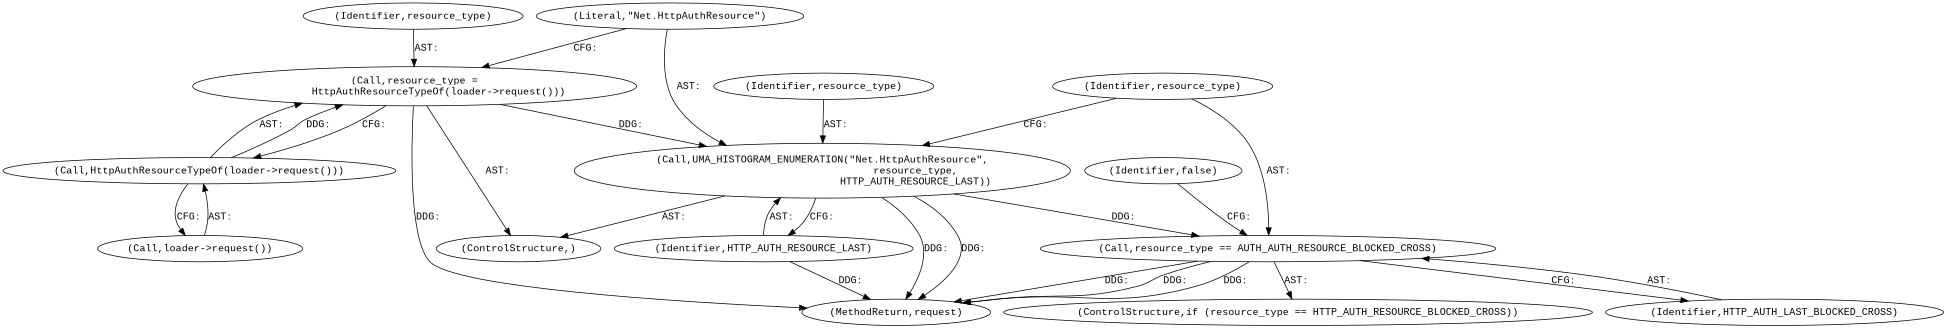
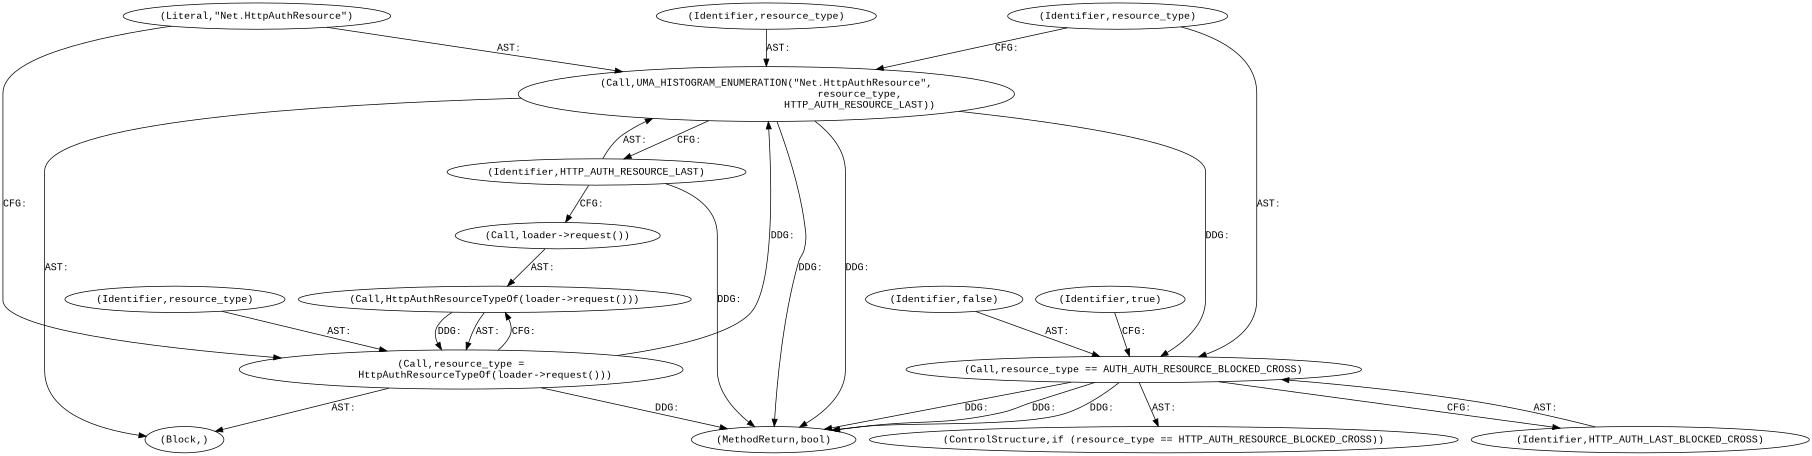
(176, 206) -> (579, 201)
(1242, 217) -> (1061, 331)
(519, 249) -> (184, 440)
none -> (1110, 299)
(896, 312) -> (774, 440)
